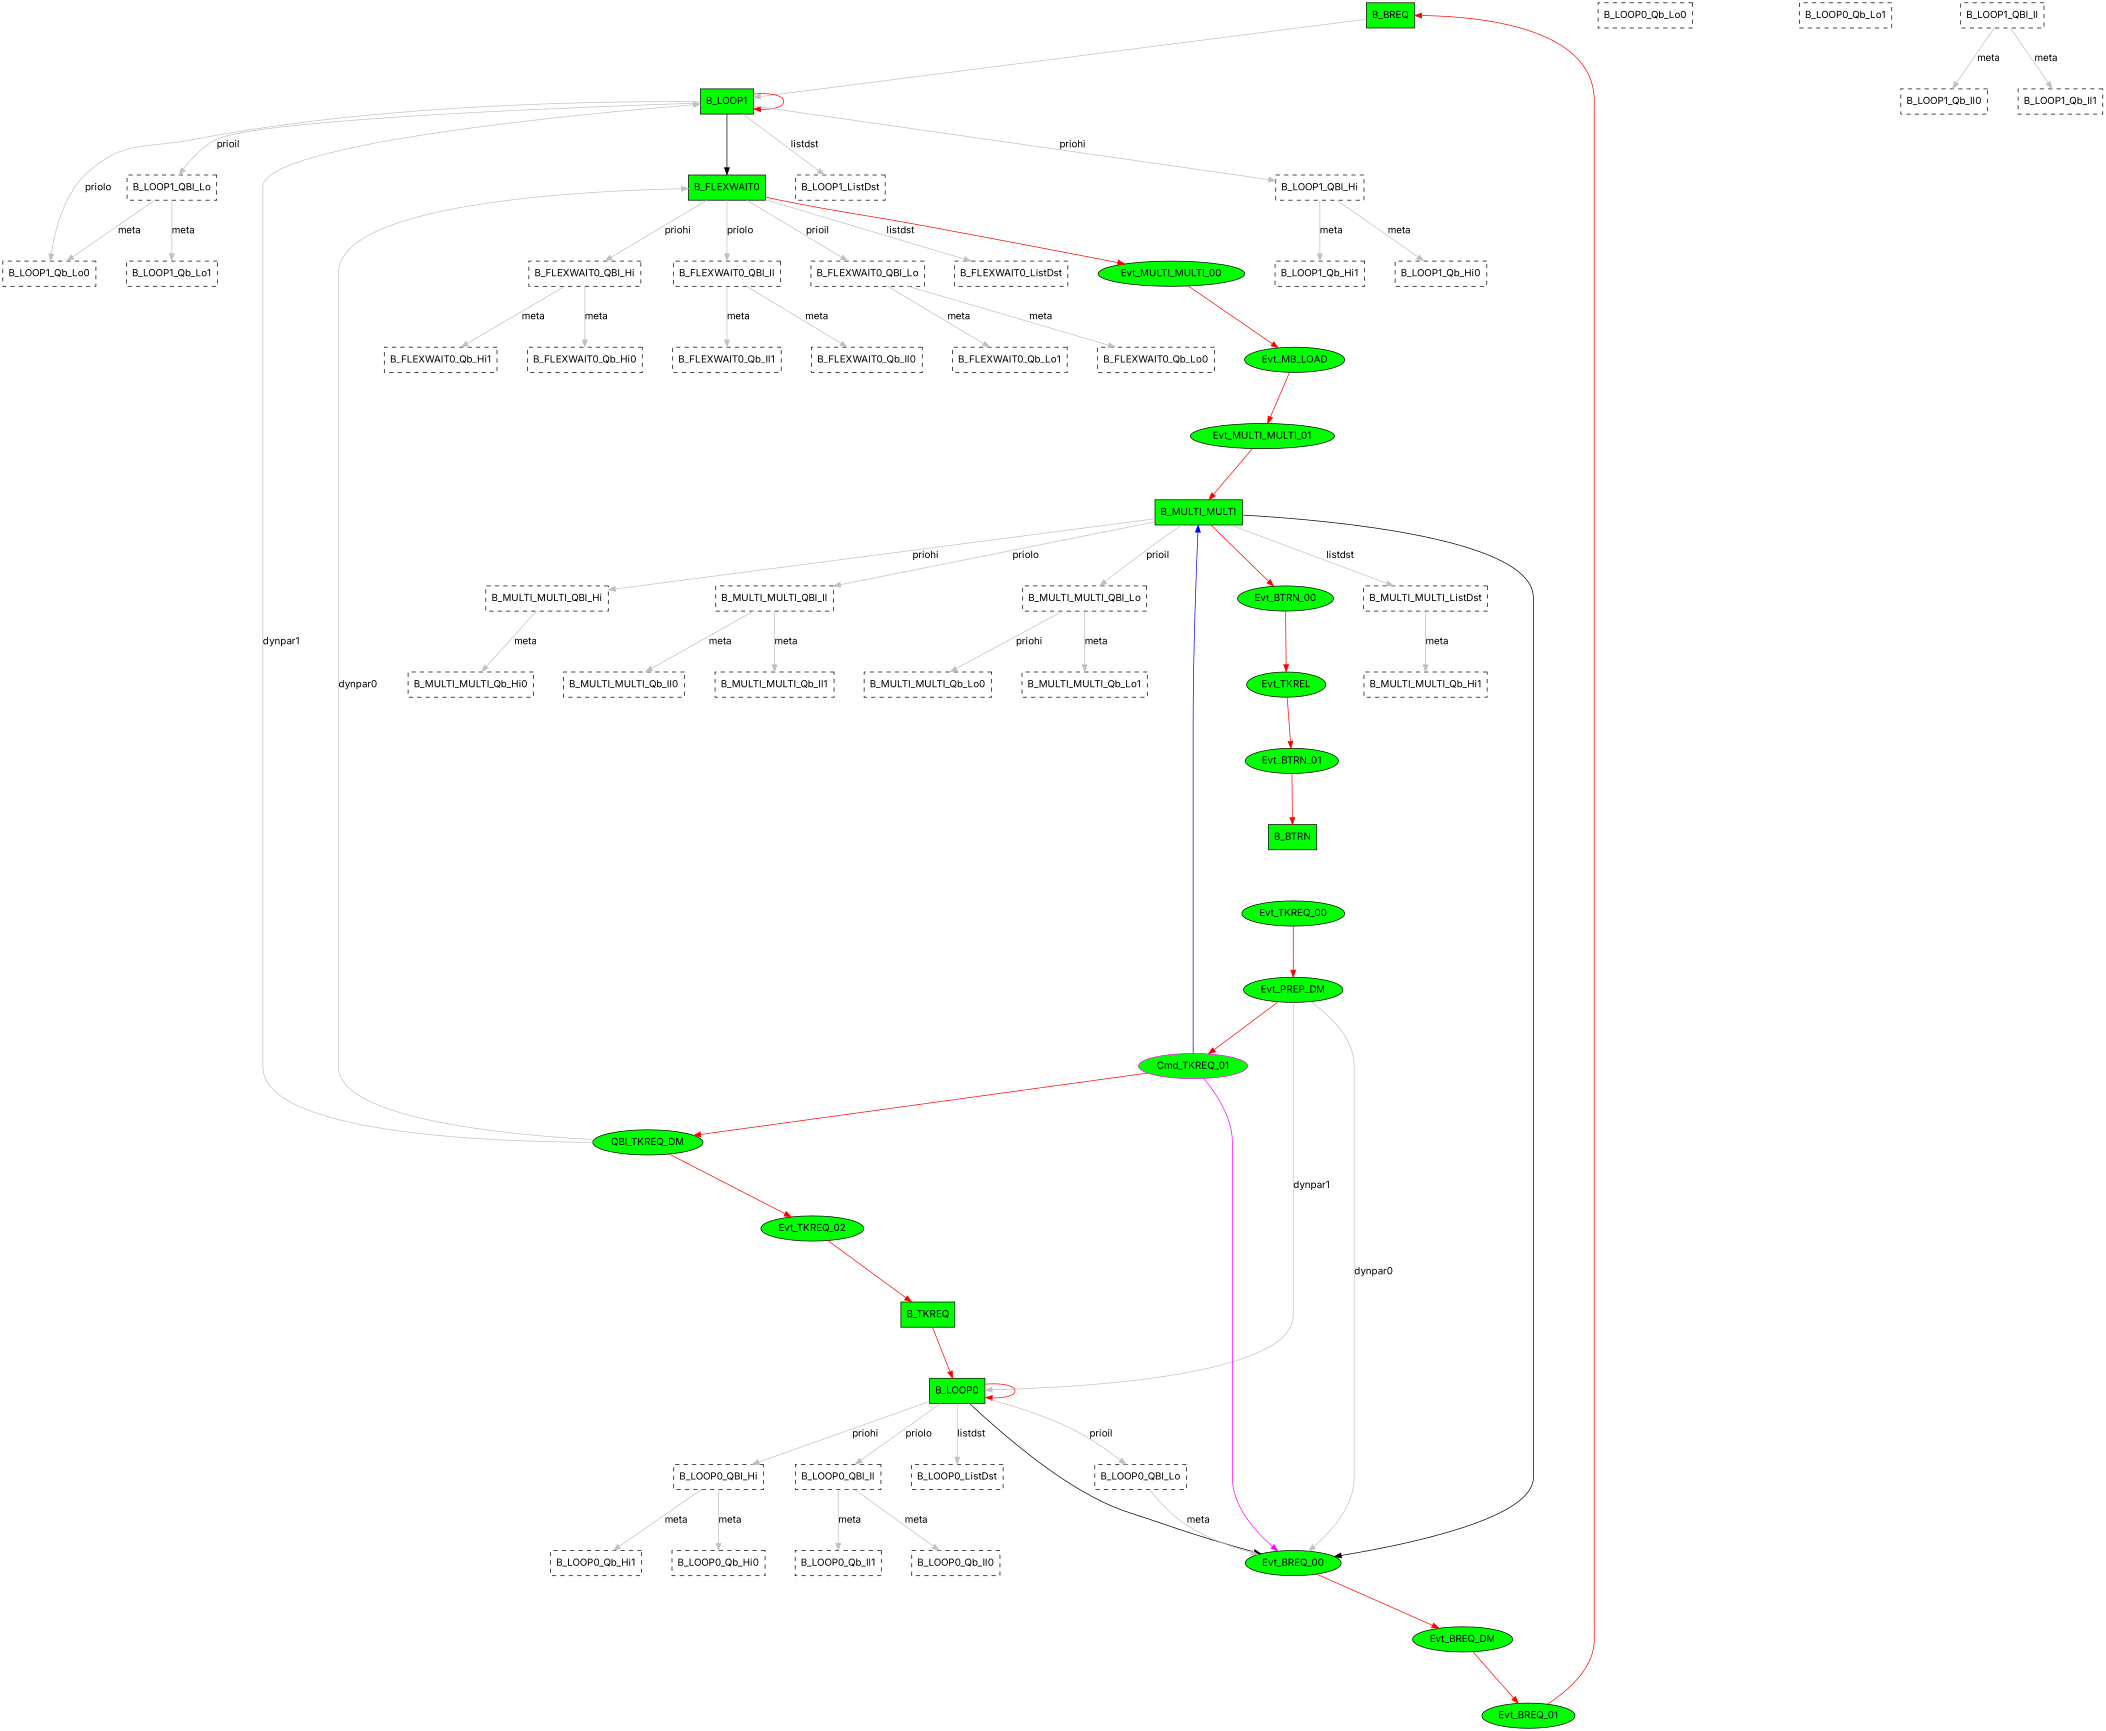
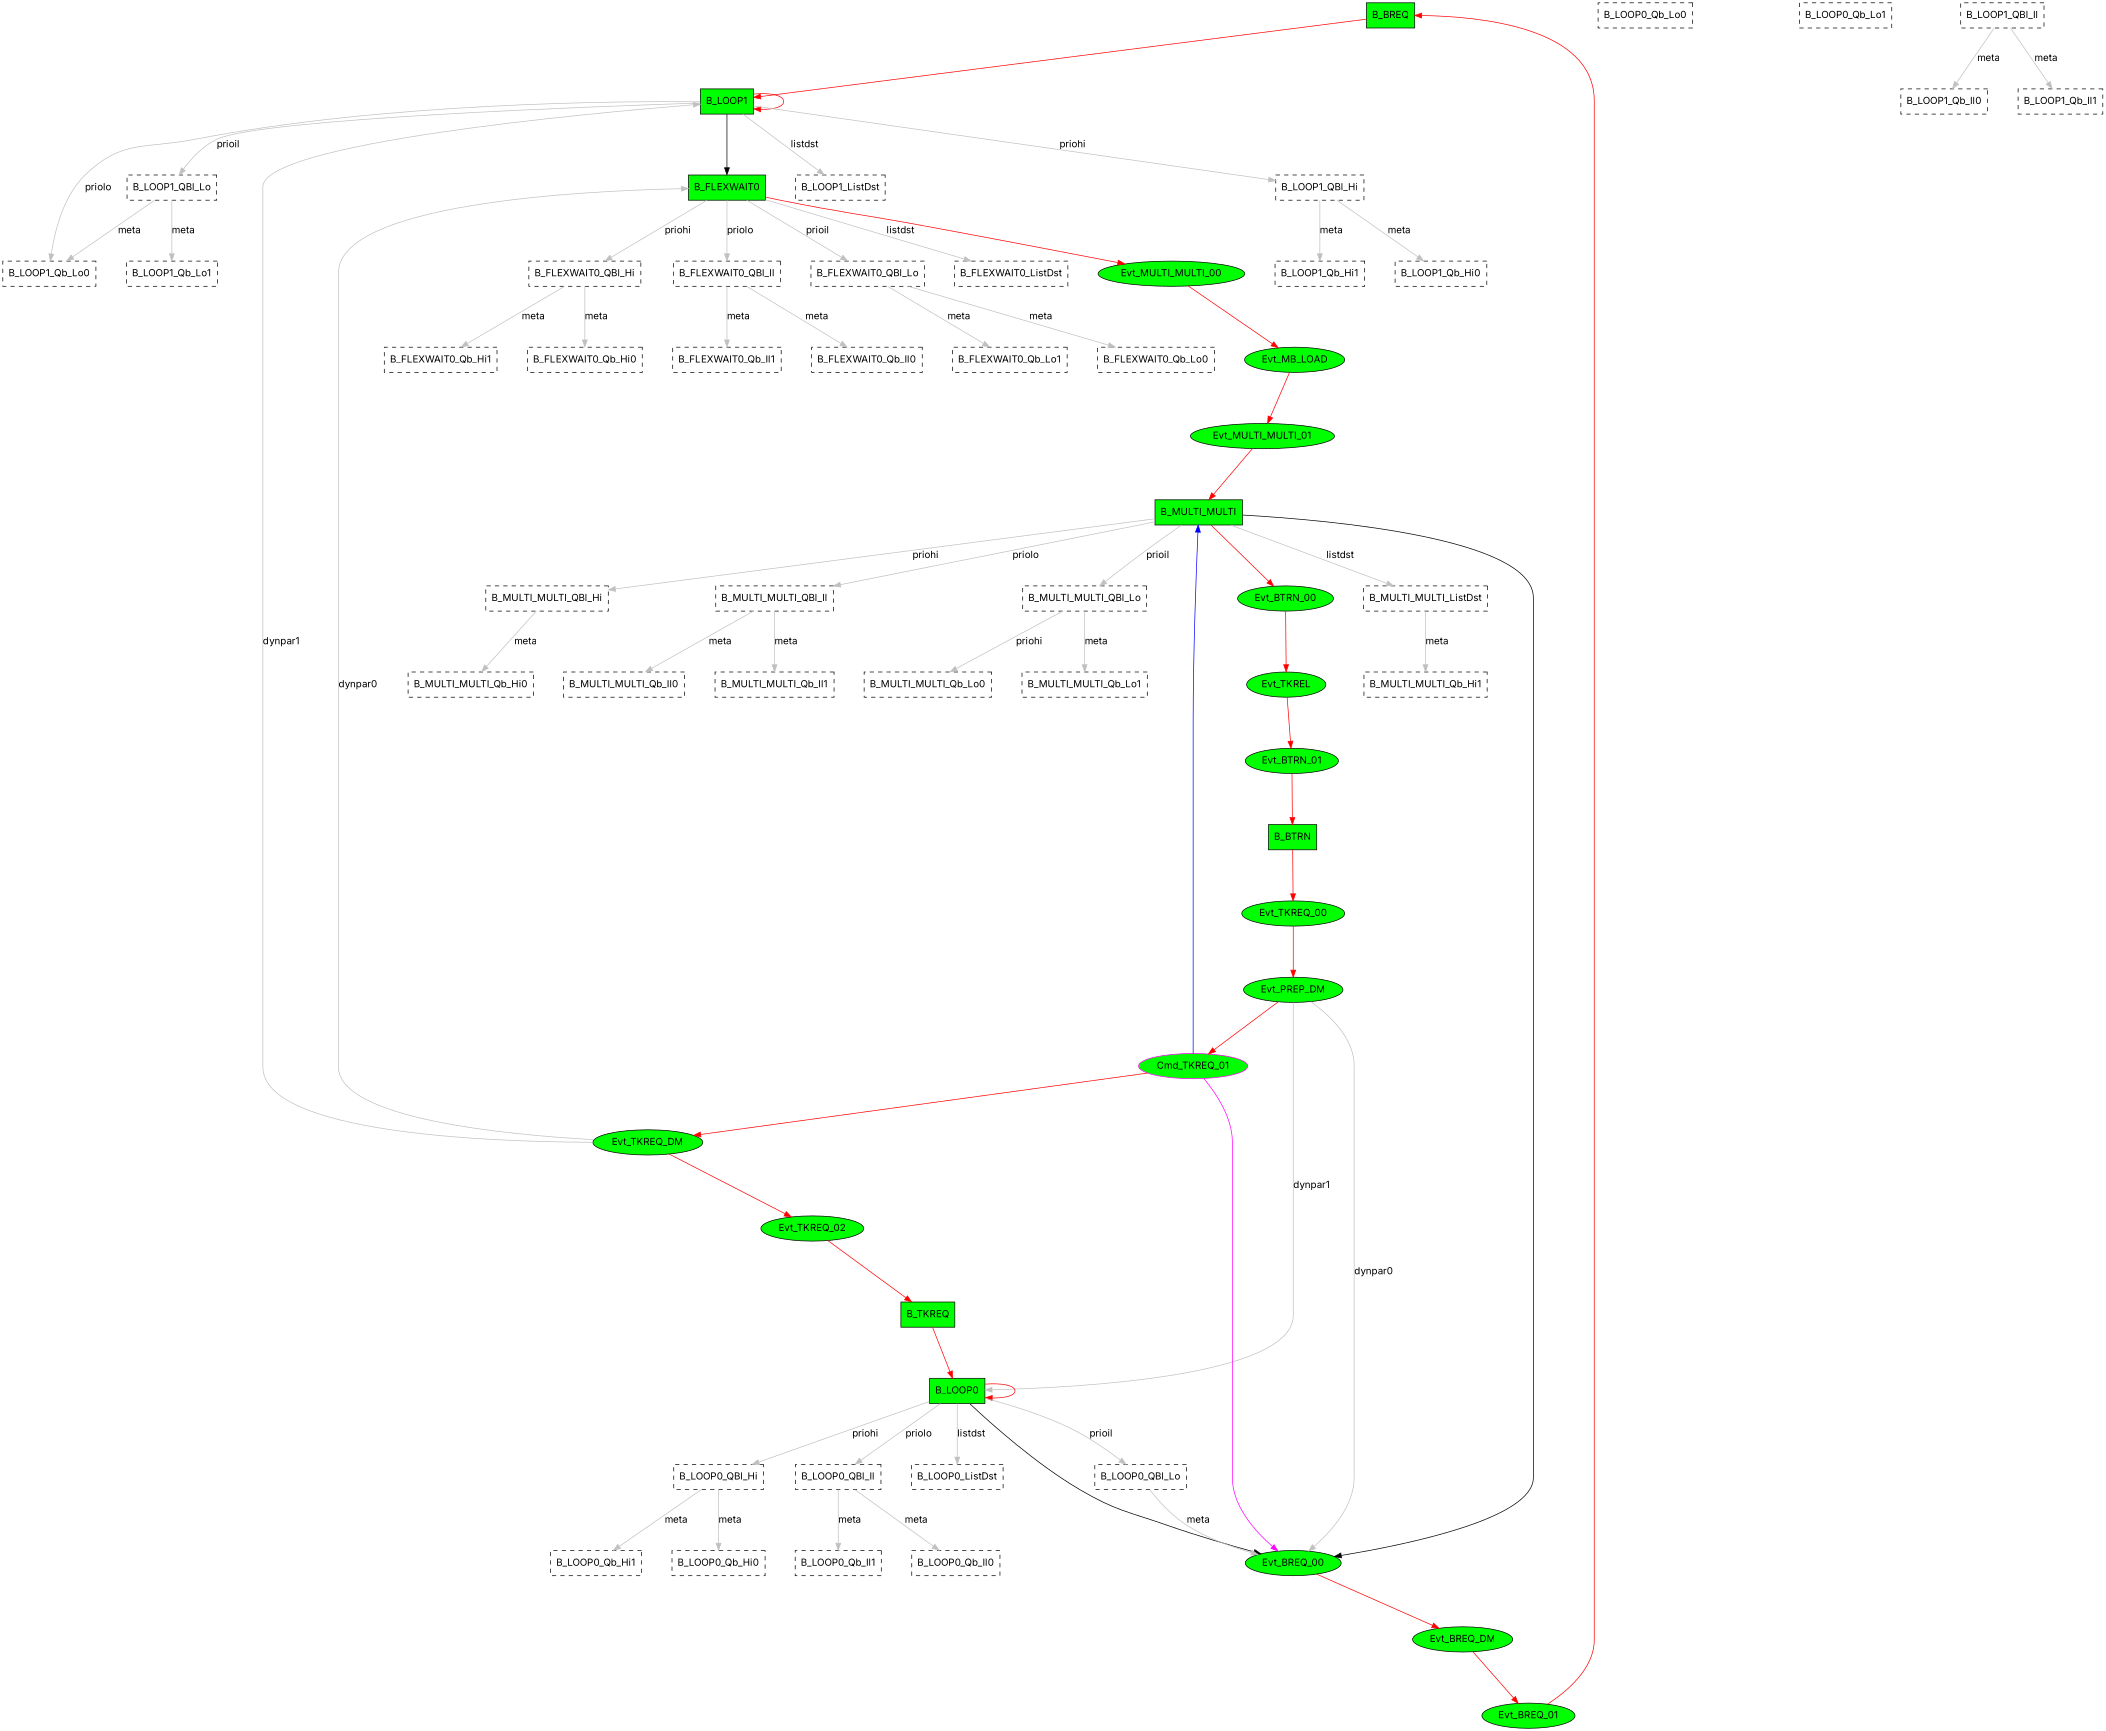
(1063, 58) -> (1063, 58)
none -> (1293, 872)
(648, 1142) -> (648, 1142)
